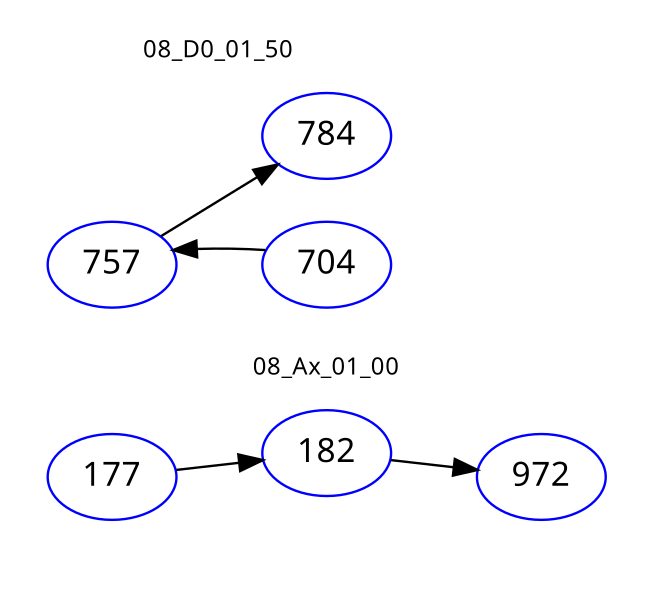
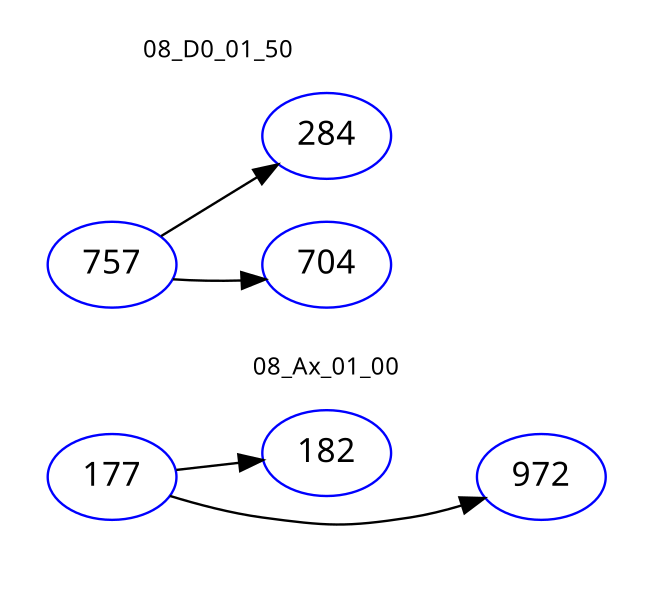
(327, 136) -> (327, 136)
(231, 249) -> (207, 281)
(422, 464) -> (315, 524)
